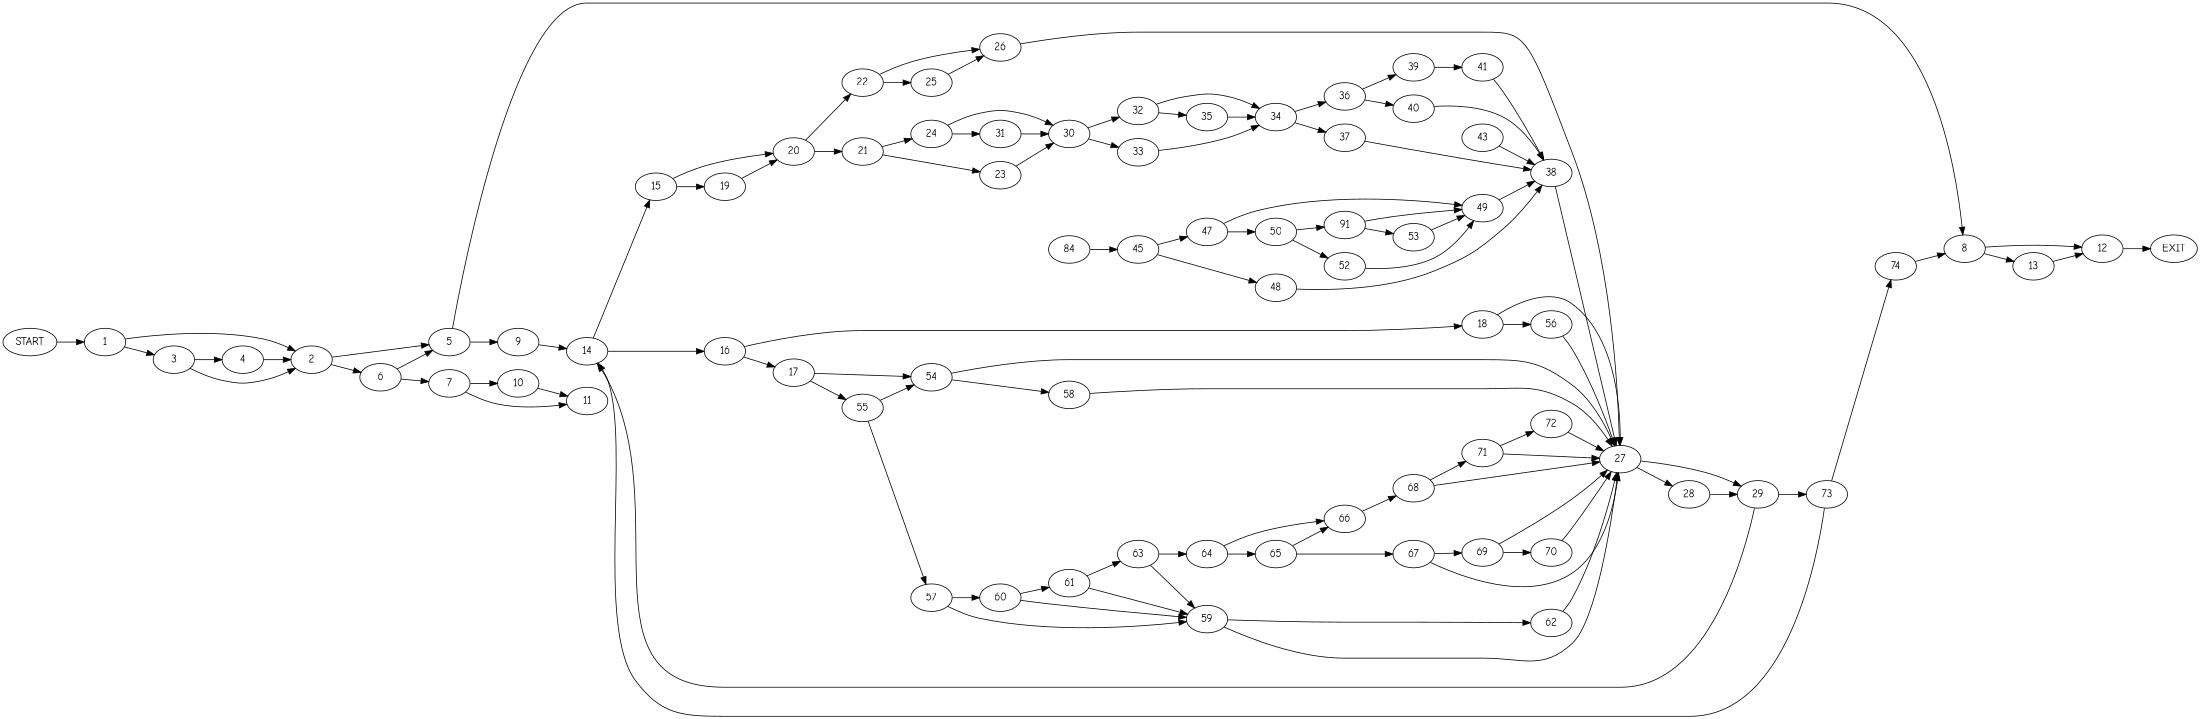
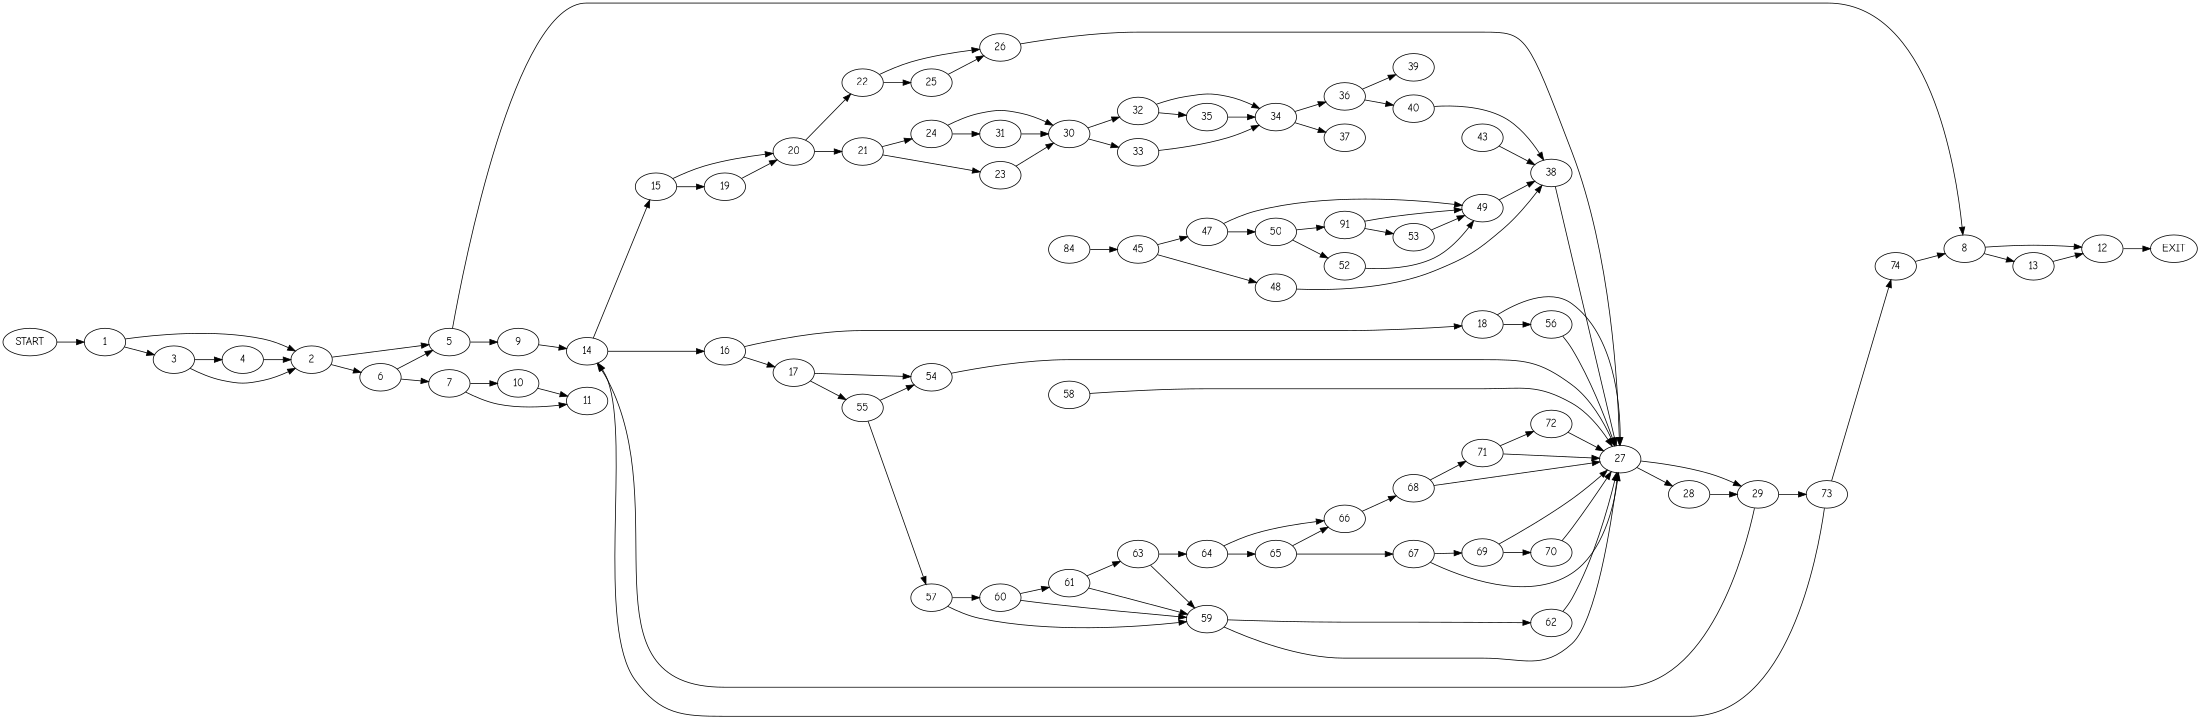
(1482, 67) -> none
(1444, 155) -> none
(997, 386) -> none
